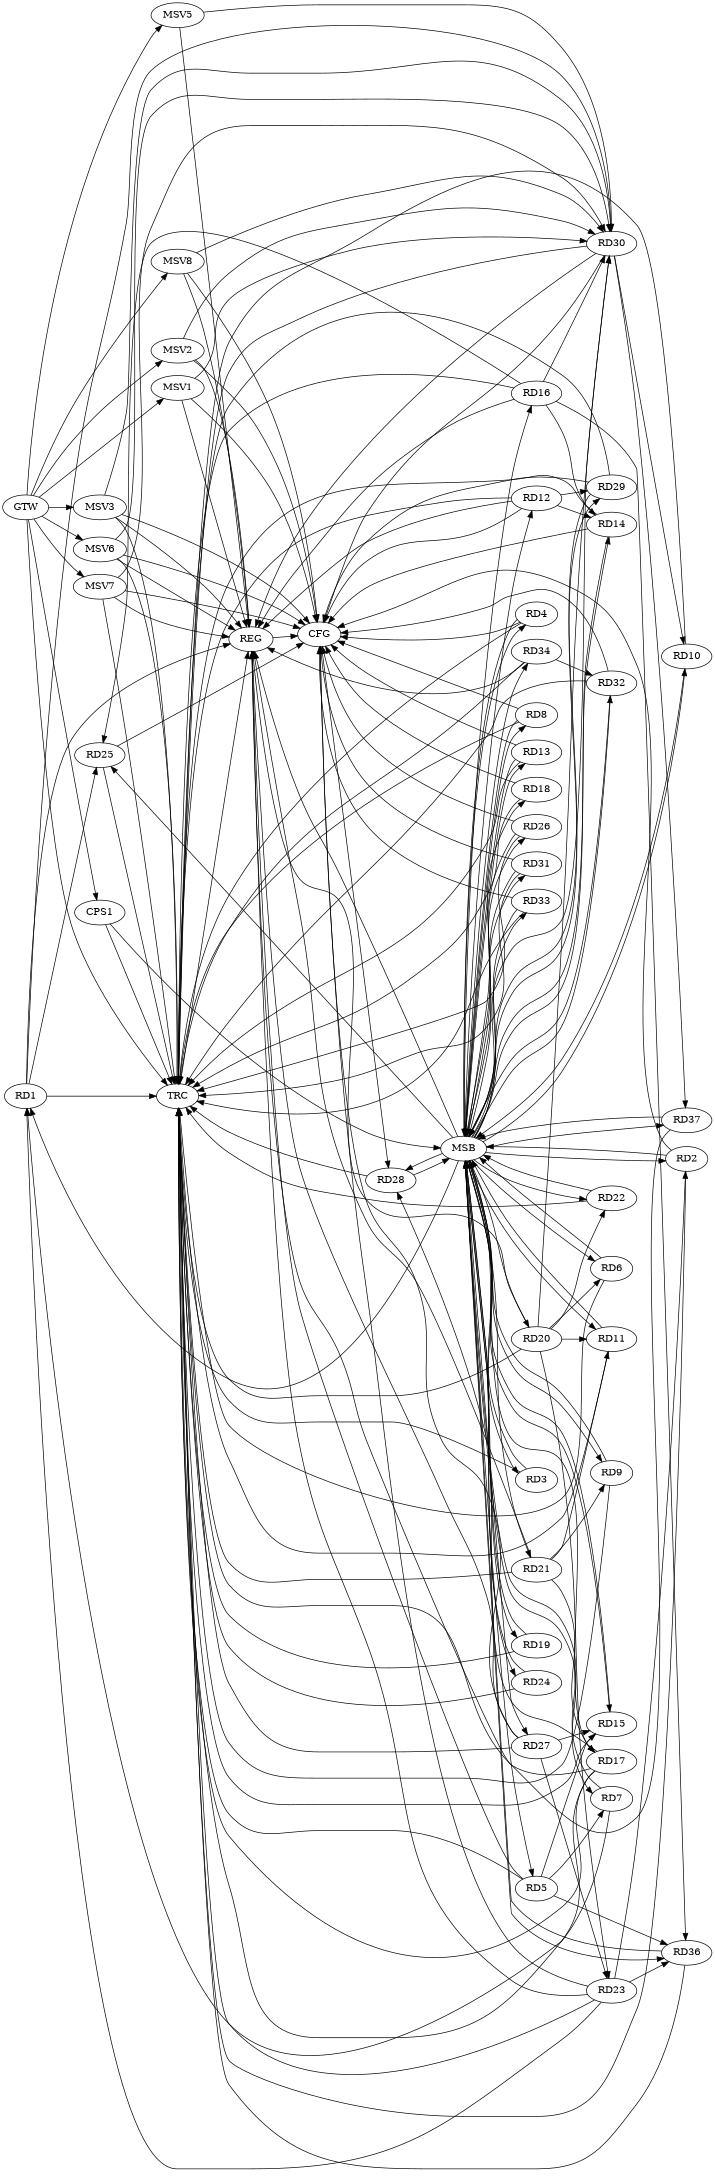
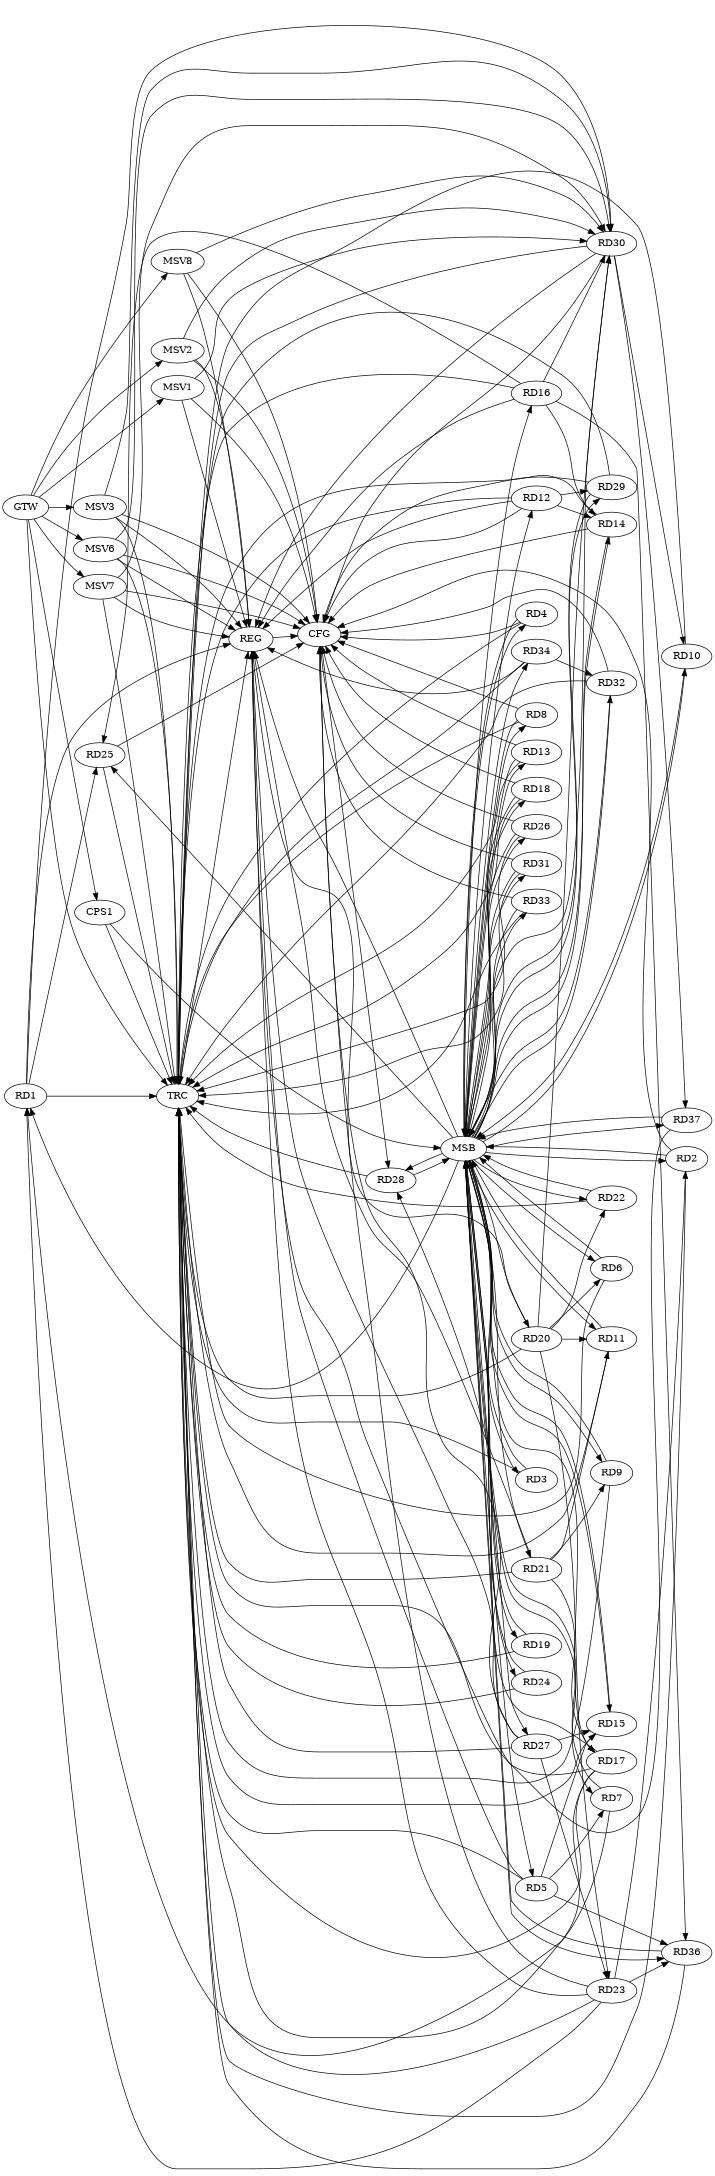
(178, 15) -> none
none -> (489, 961)
